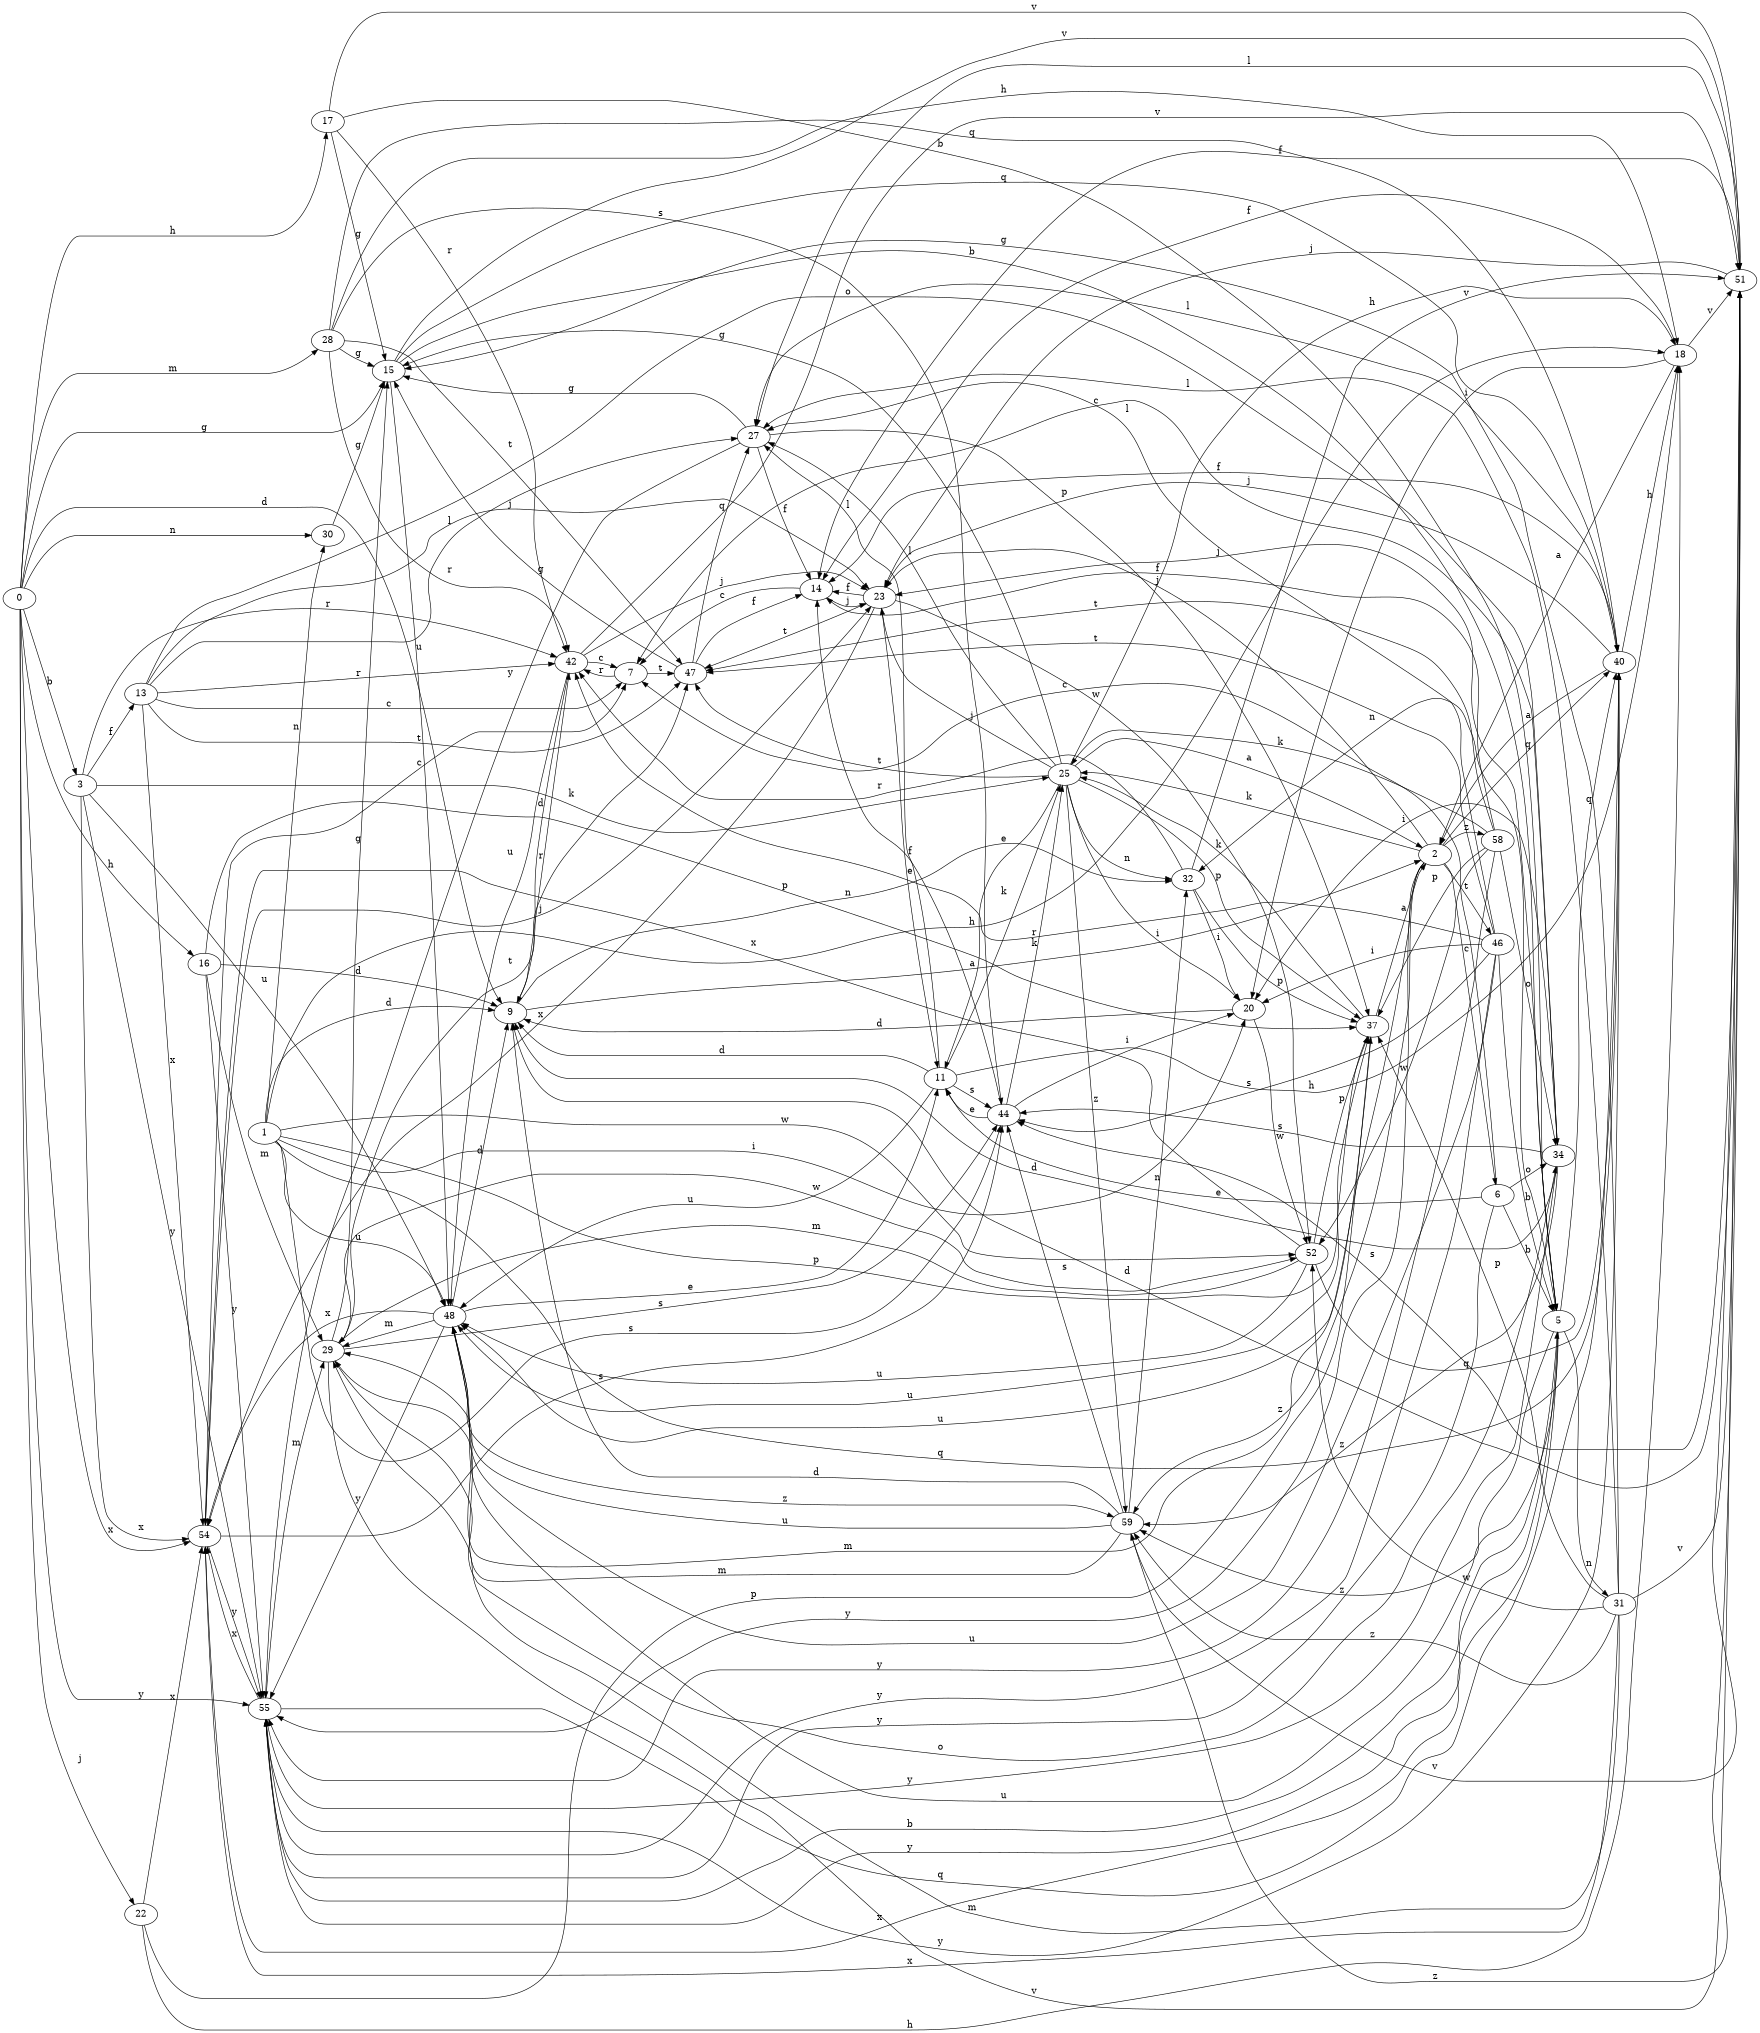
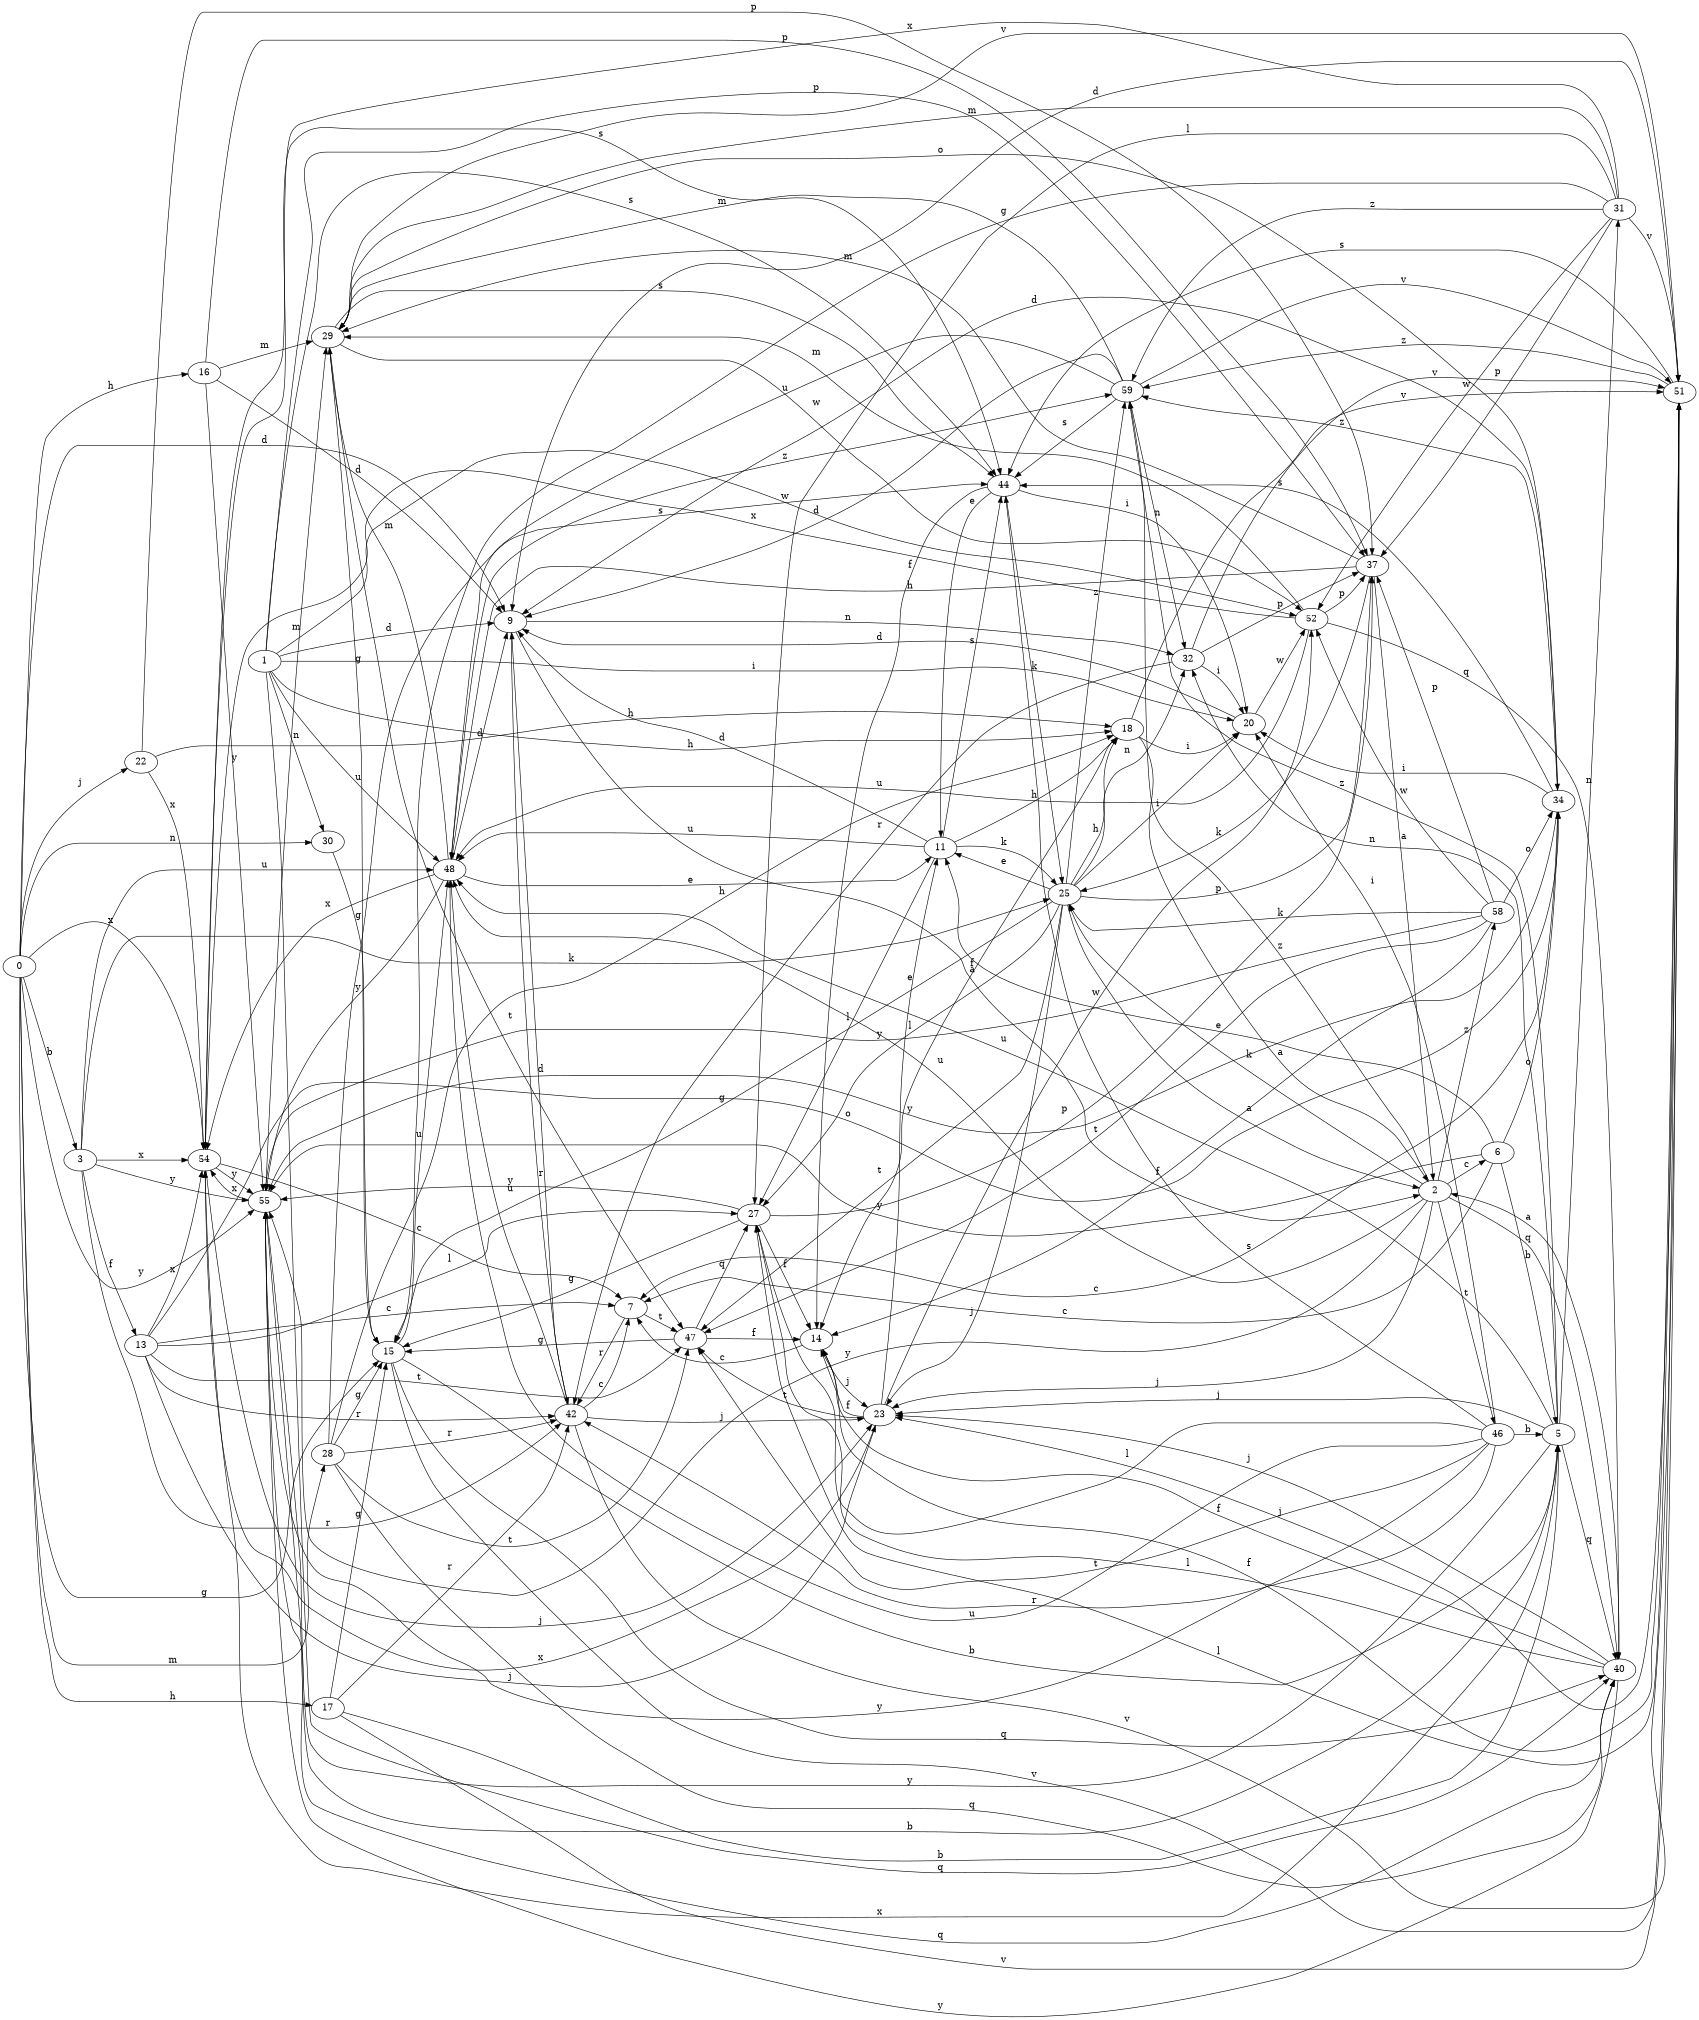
(1649, 512) -> none
(910, 1396) -> (910, 586)
